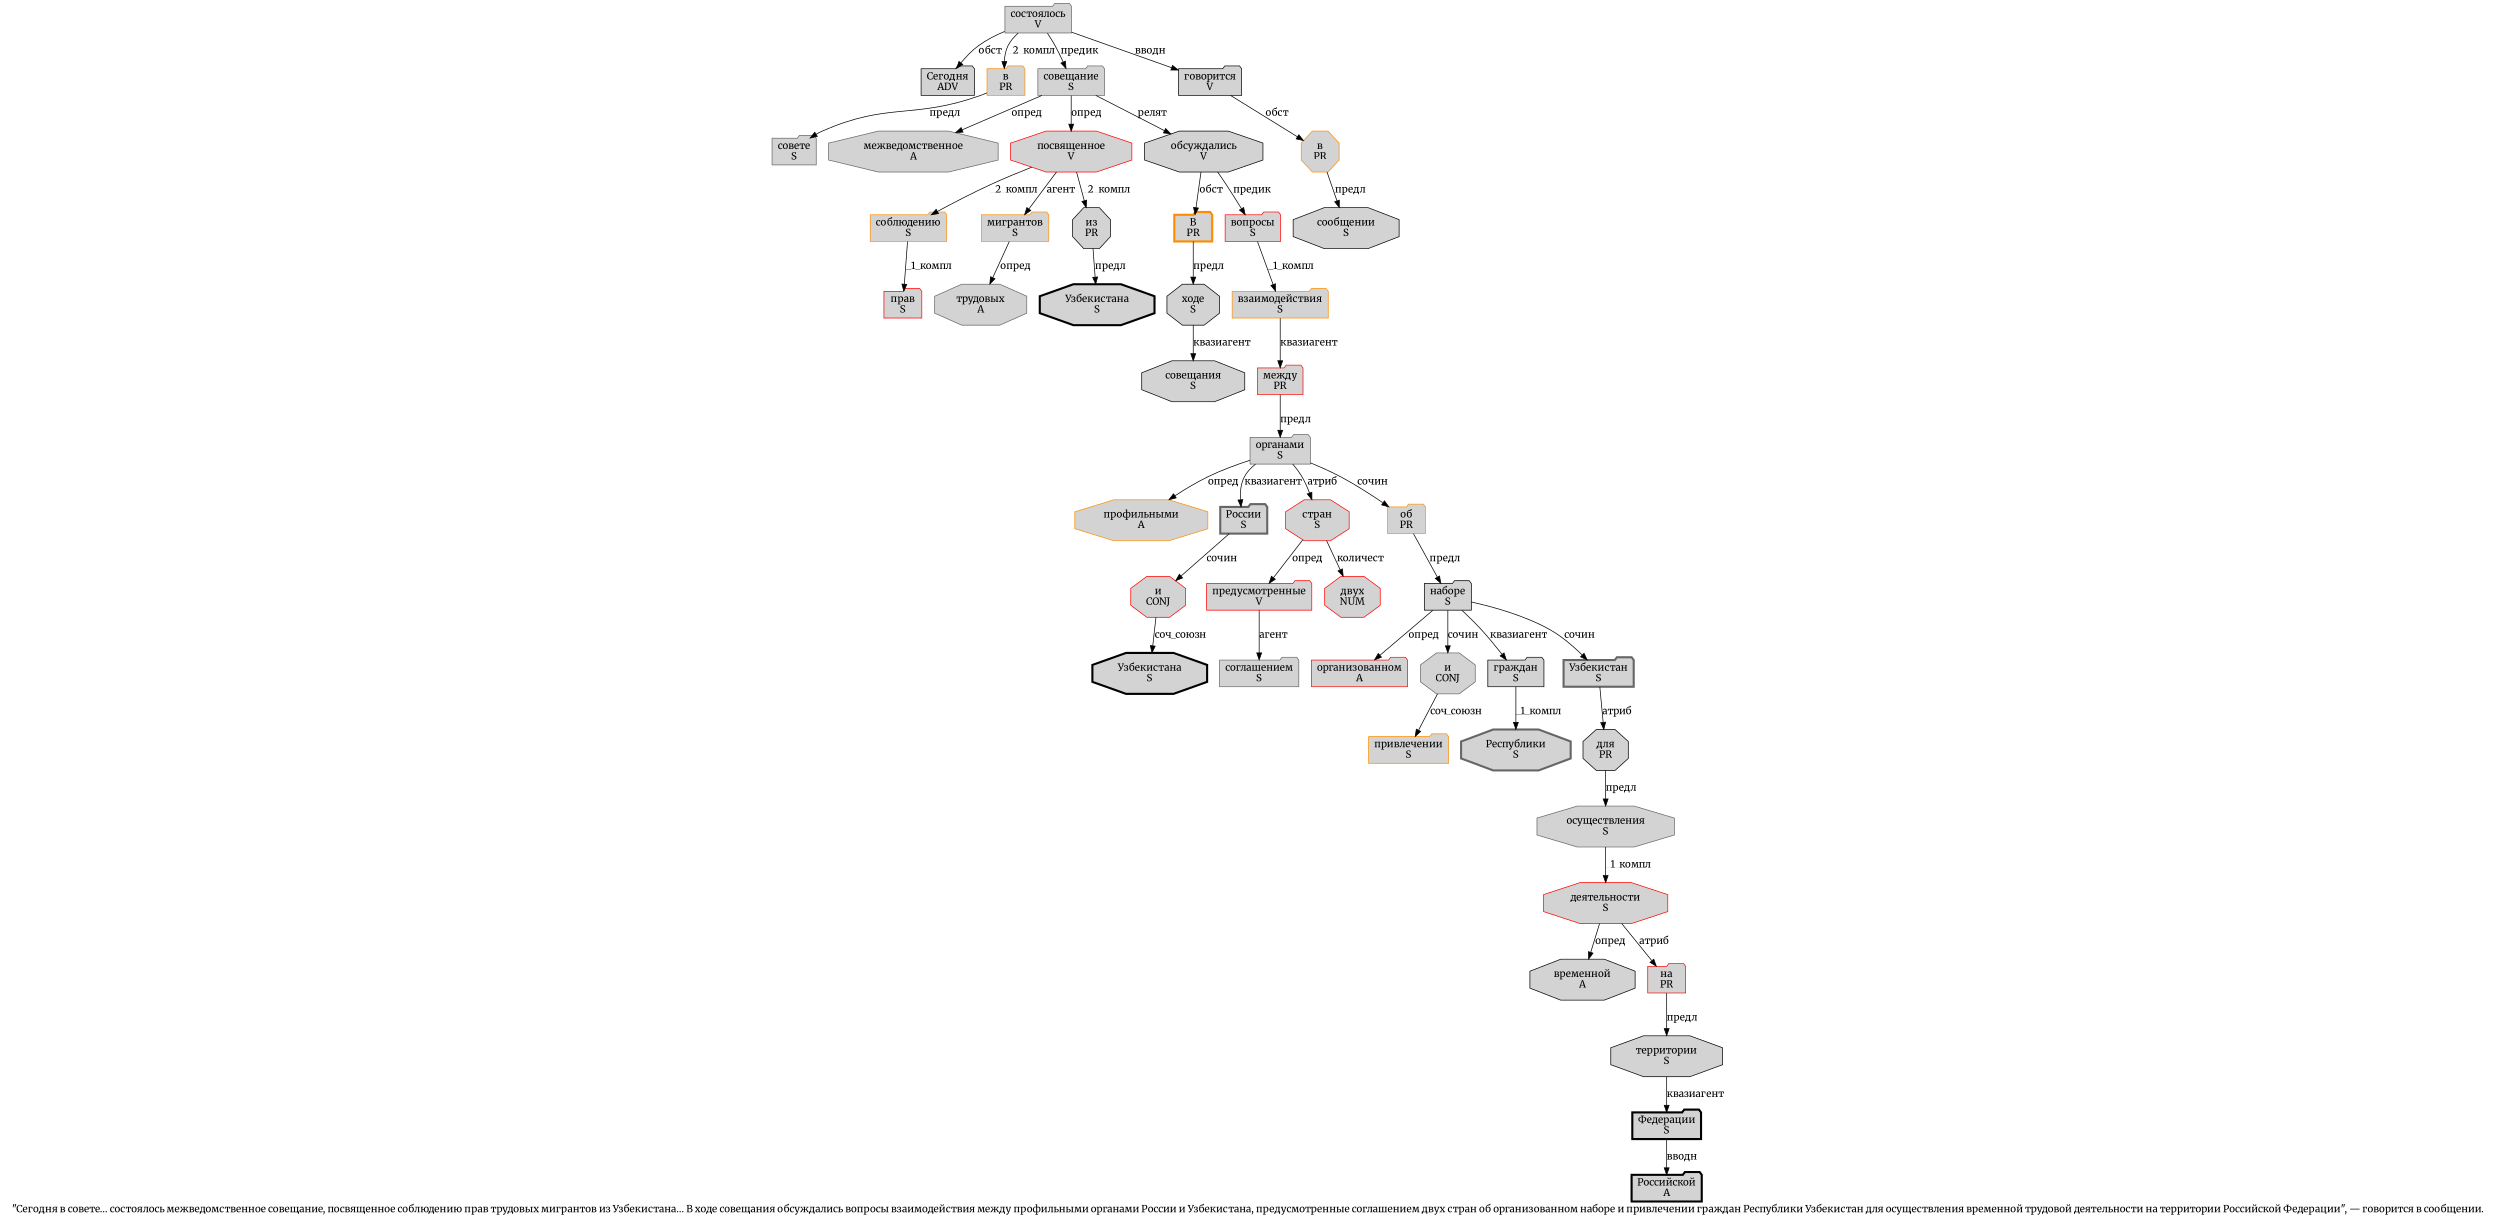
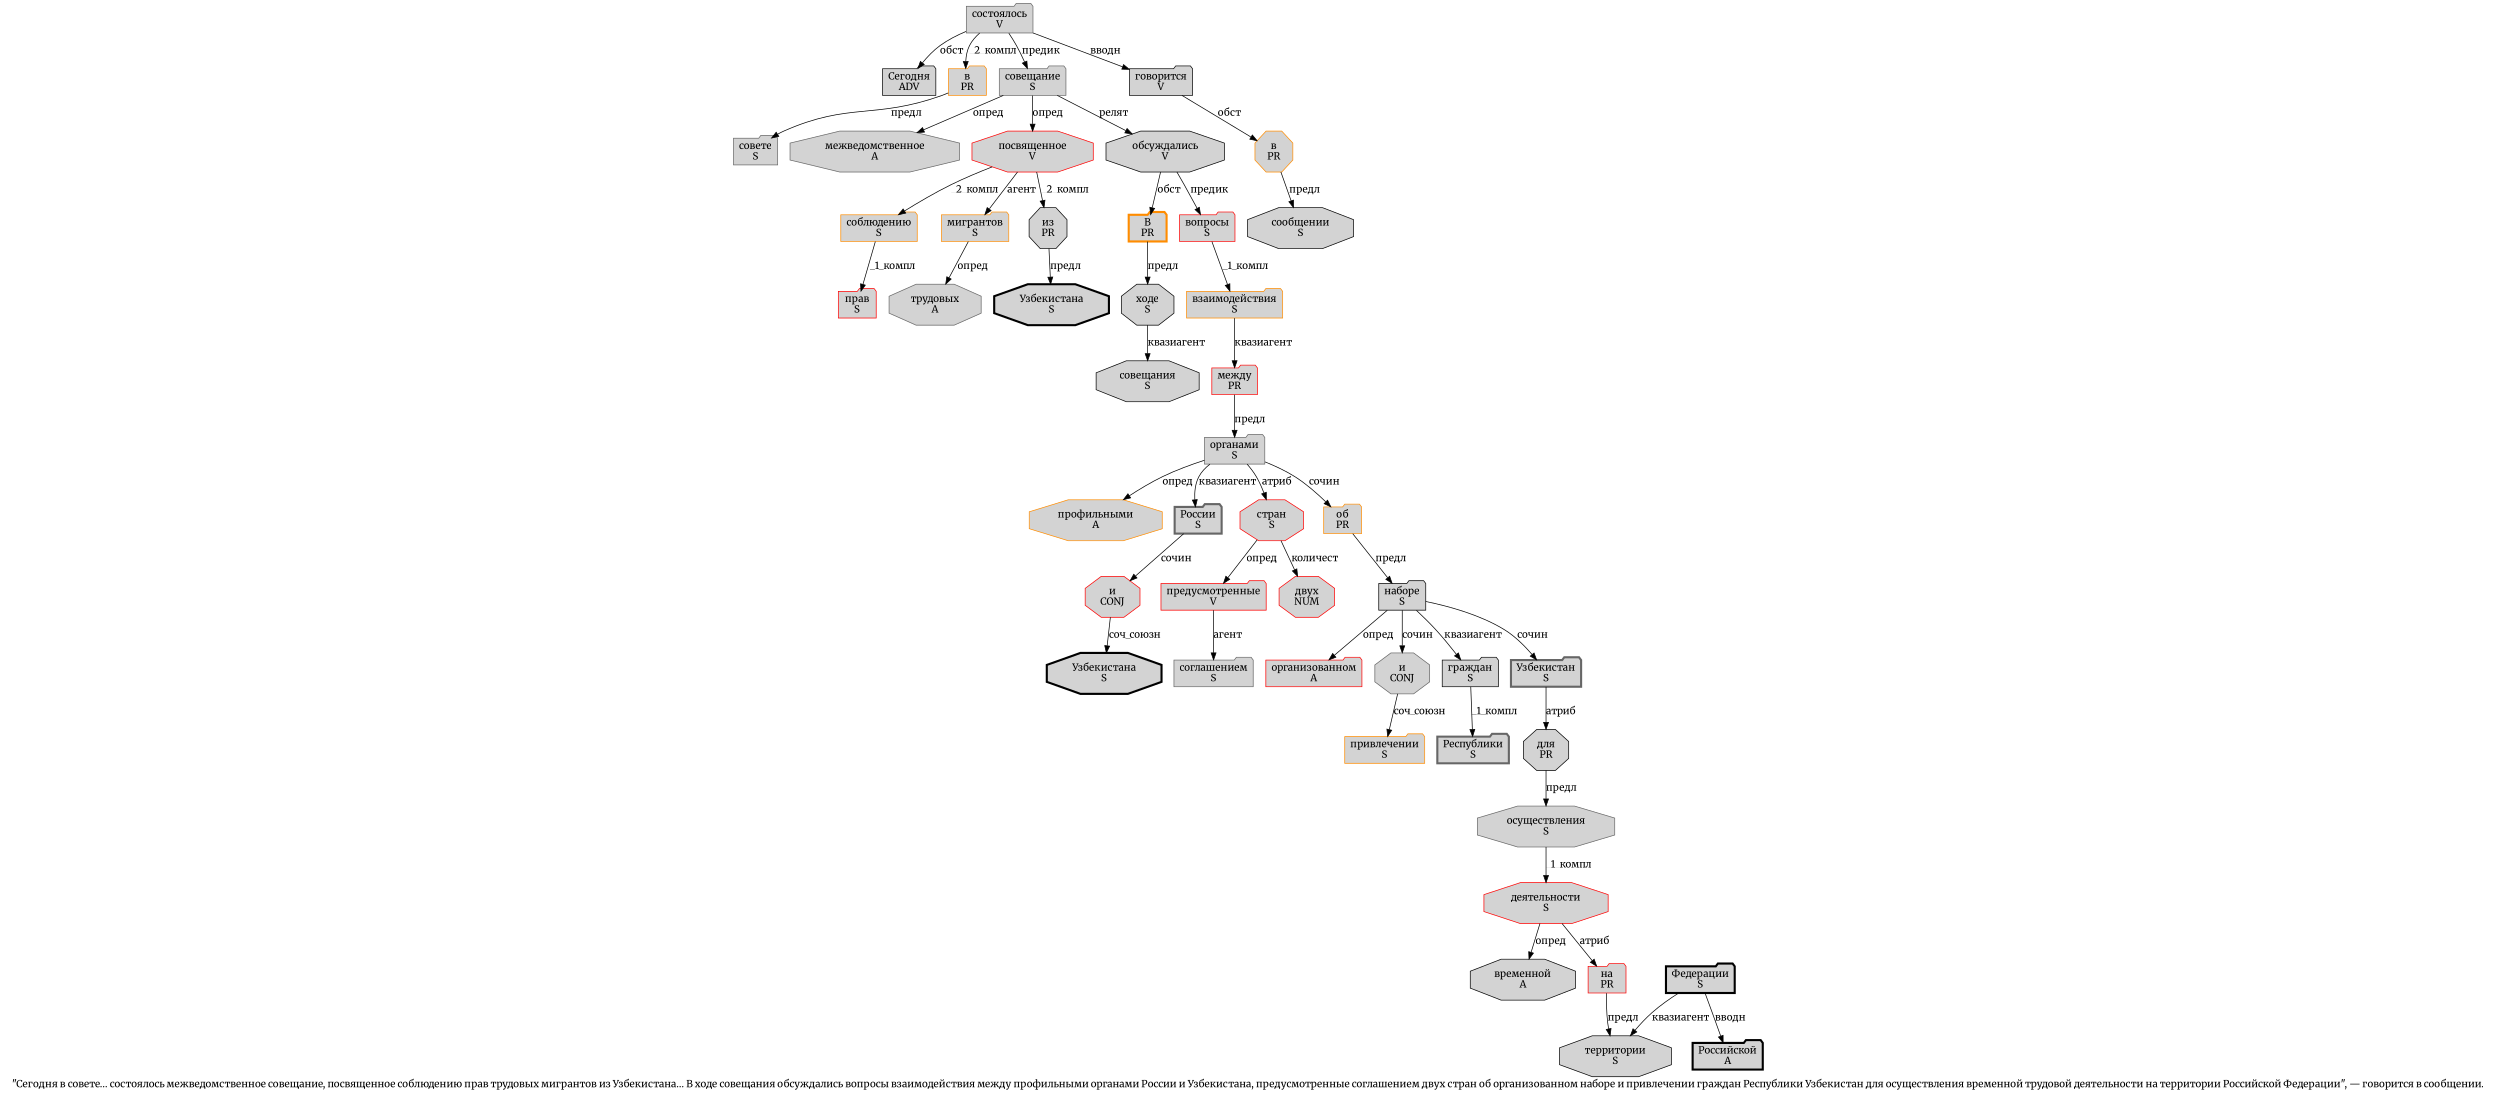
(1516, 750) -> (1473, 750)
(1667, 1091) -> (1655, 1010)
